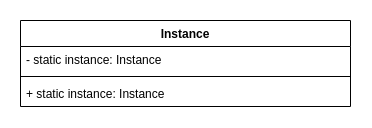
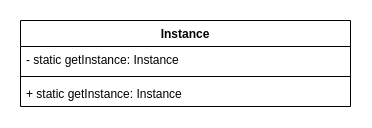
(107, 60) -> (119, 60)
(107, 94) -> (119, 94)
